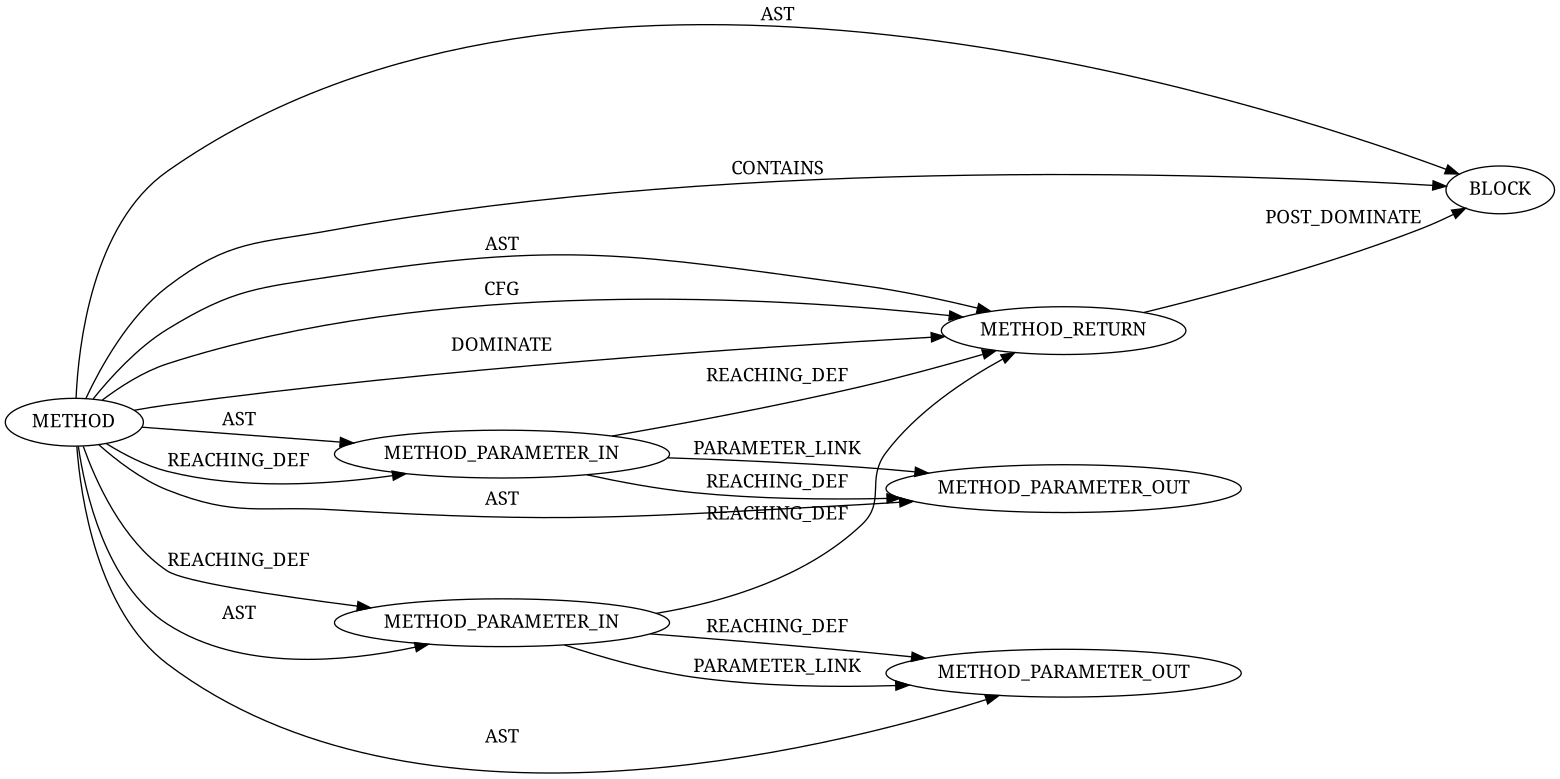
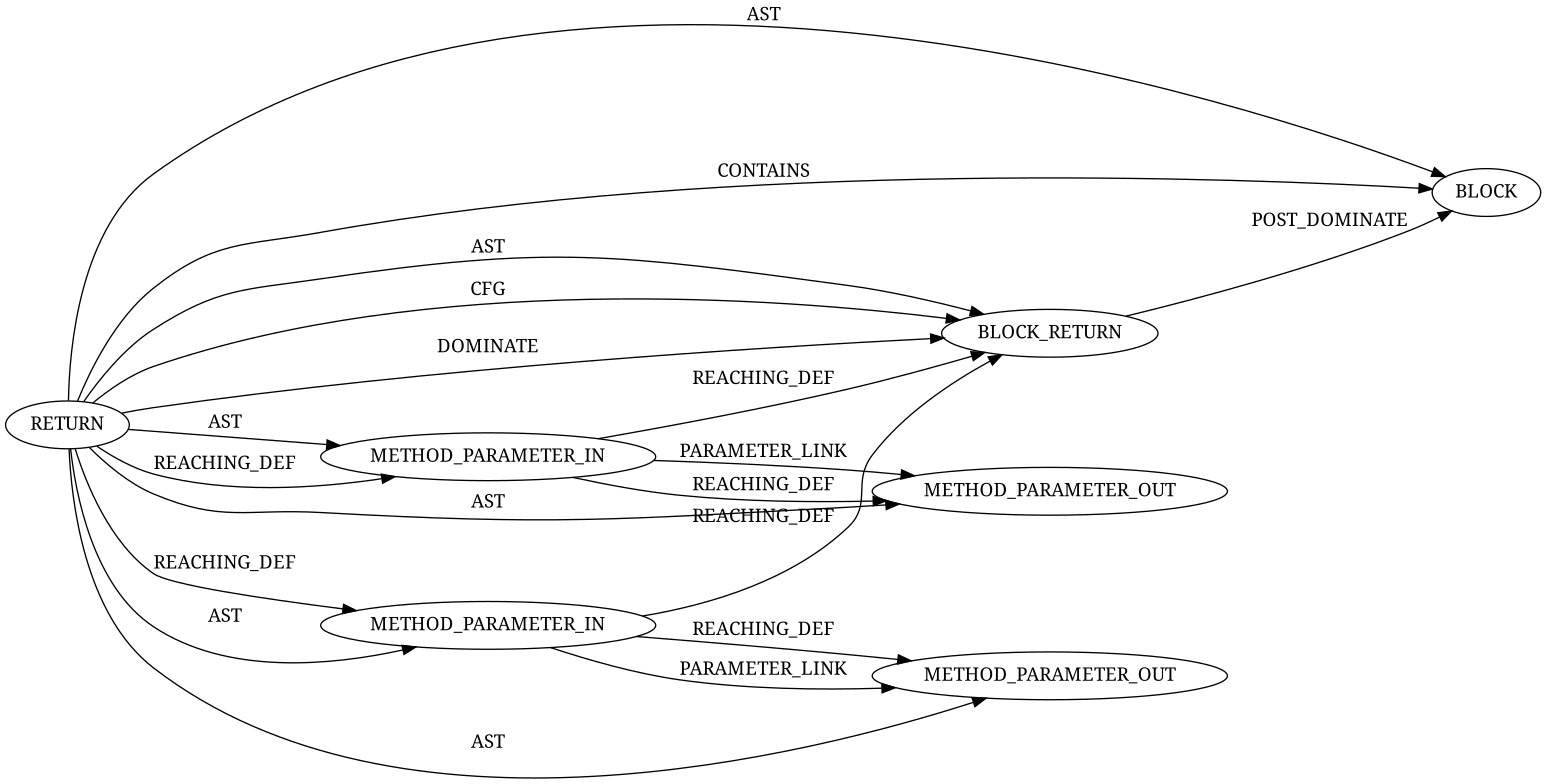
(1064, 331) -> (1050, 333)
(74, 422) -> (67, 425)
